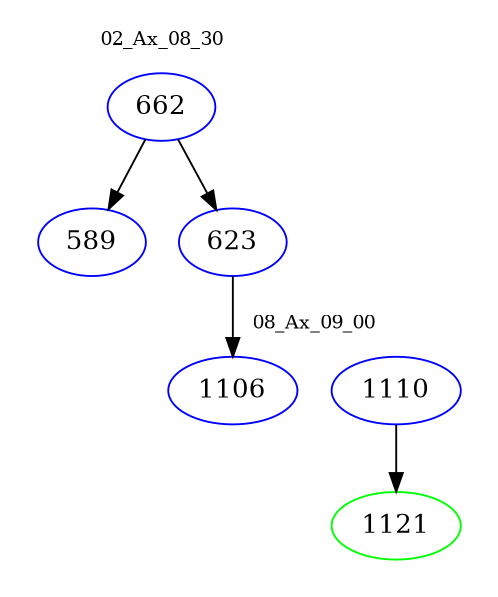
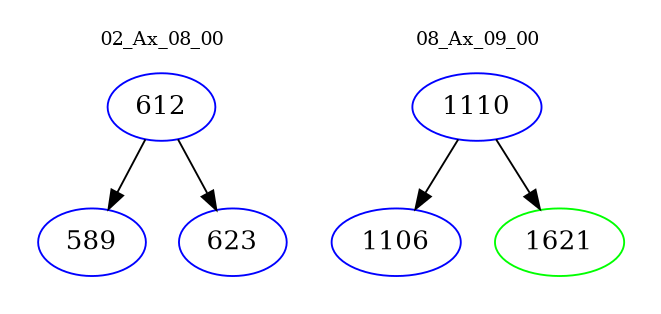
(162, 40) -> (162, 40)
(161, 107) -> (161, 107)
(233, 318) -> (442, 166)
(396, 526) -> (560, 242)
